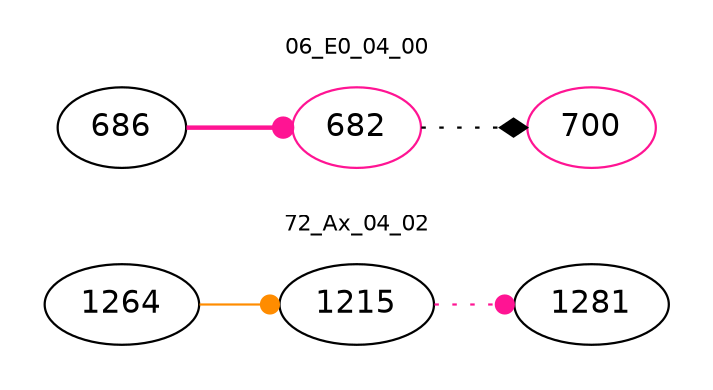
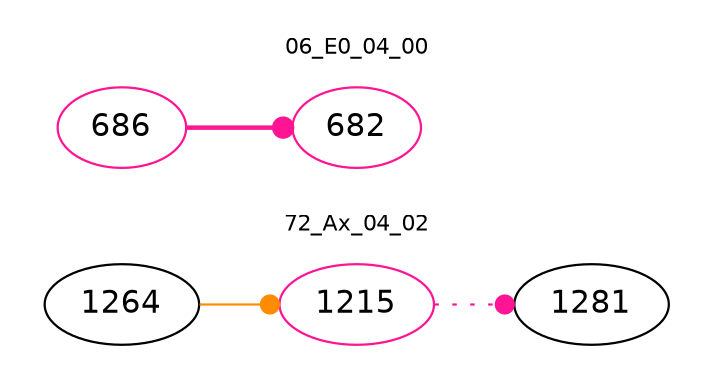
(122, 128) -> (122, 128)
(592, 128) -> none
(357, 304) -> (357, 304)
